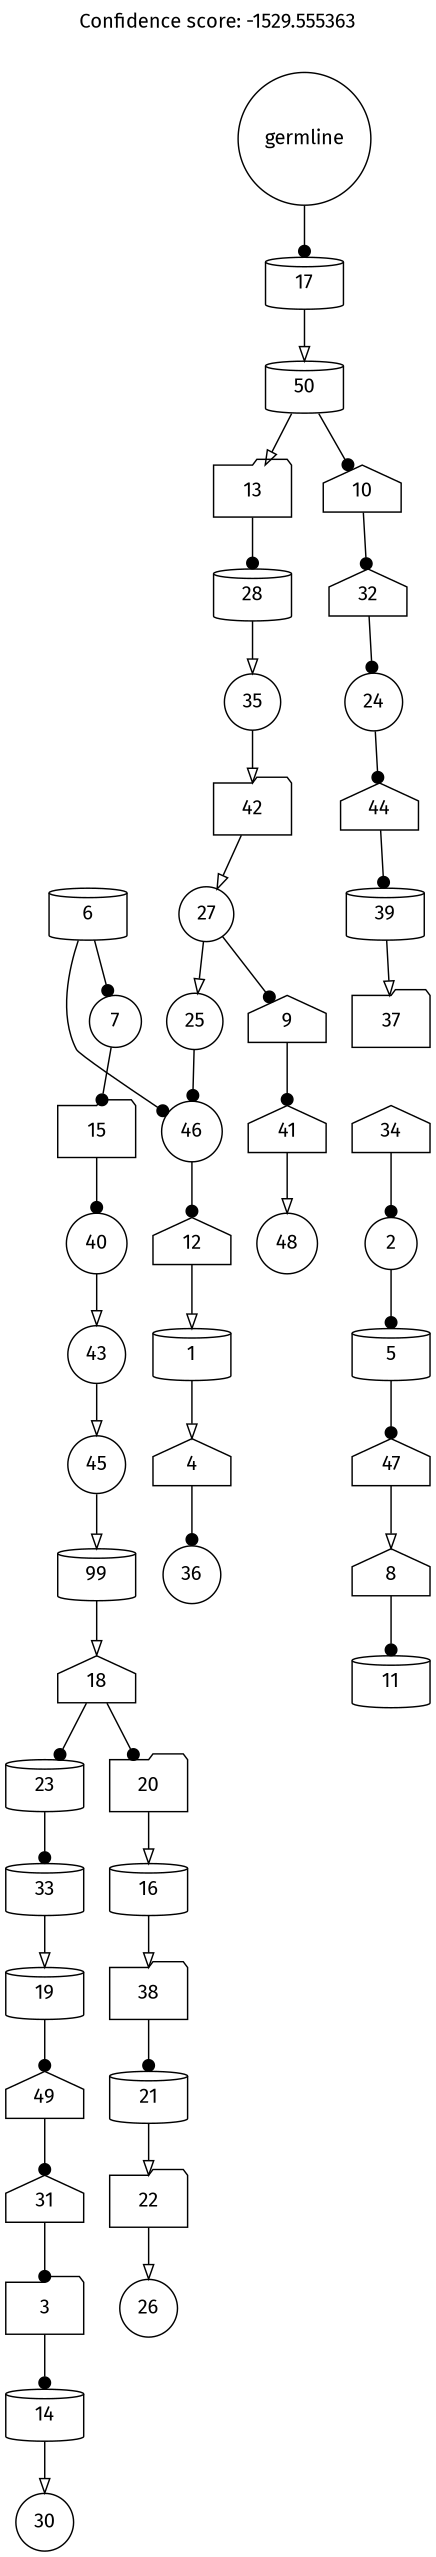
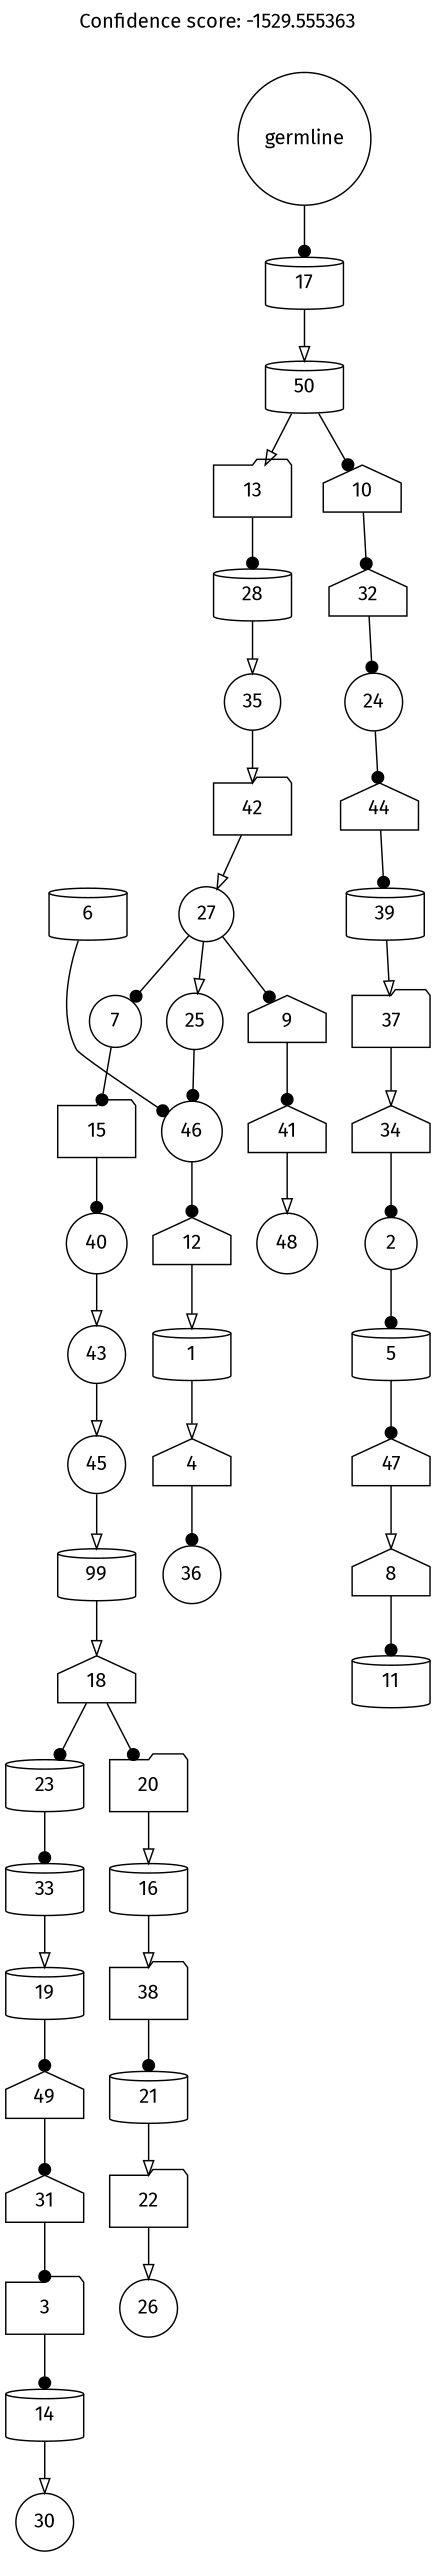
(100, 963) -> (164, 964)
none -> (391, 1069)
